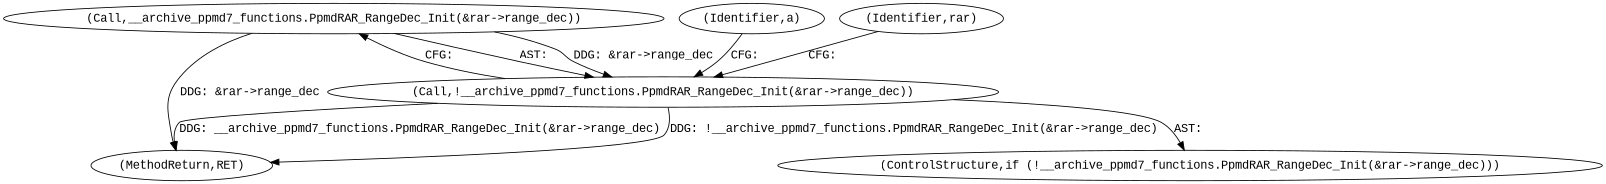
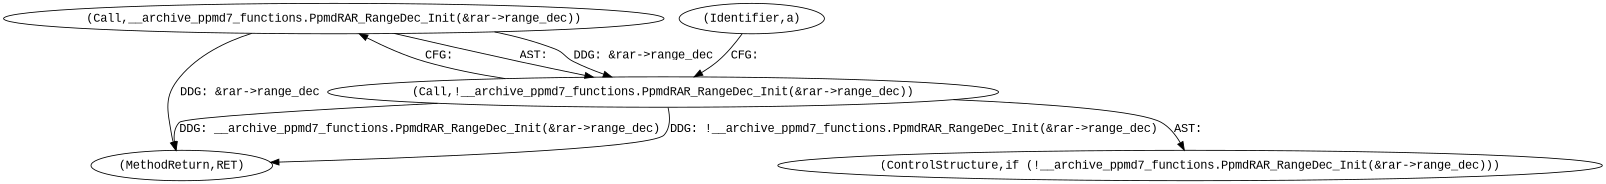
(922, 19) -> none
